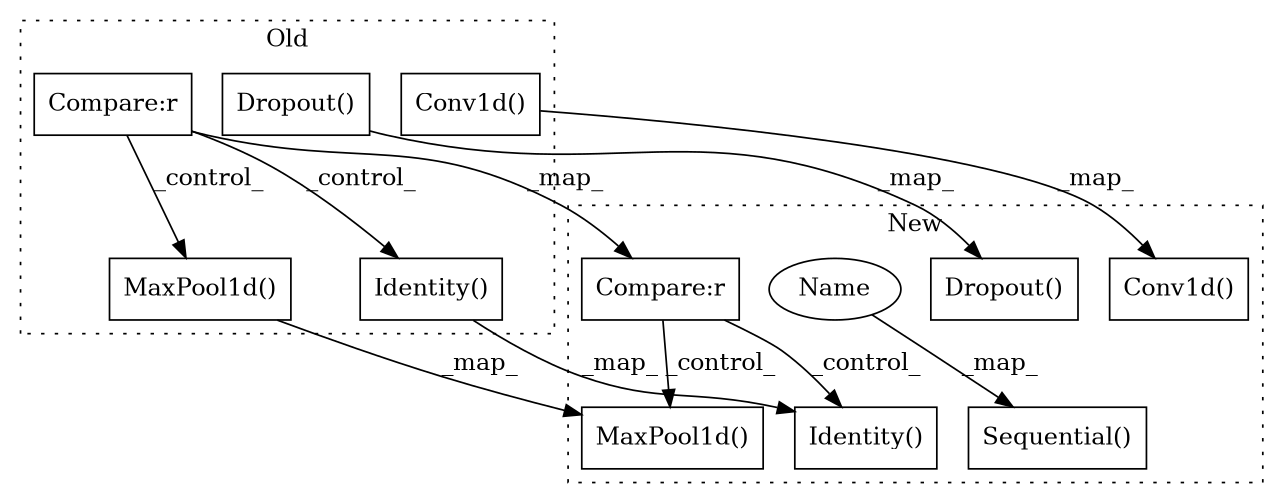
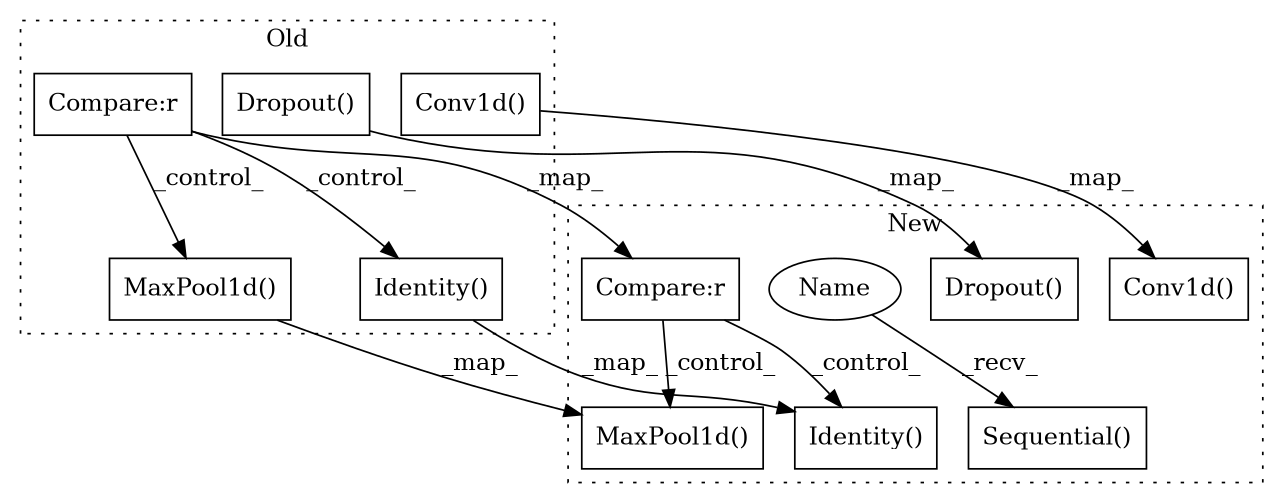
(1000, 364) -> (1000, 364)
